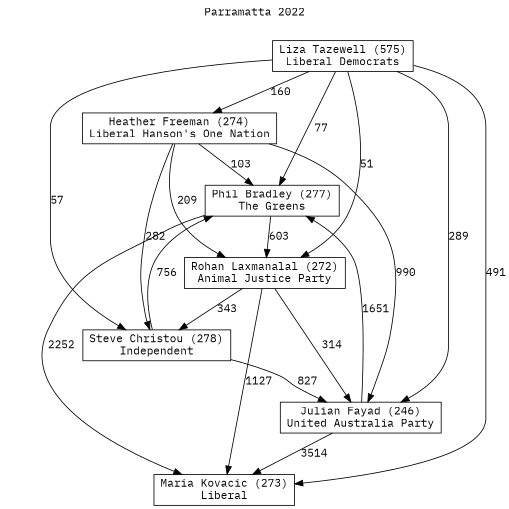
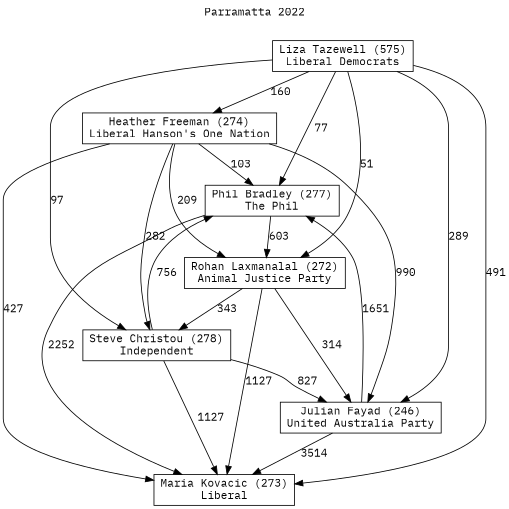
(57, 201) -> (57, 201)
(272, 201) -> (272, 201)
none -> (3, 327)
none -> (189, 414)
